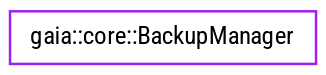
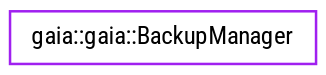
(163, 38) -> (163, 38)
